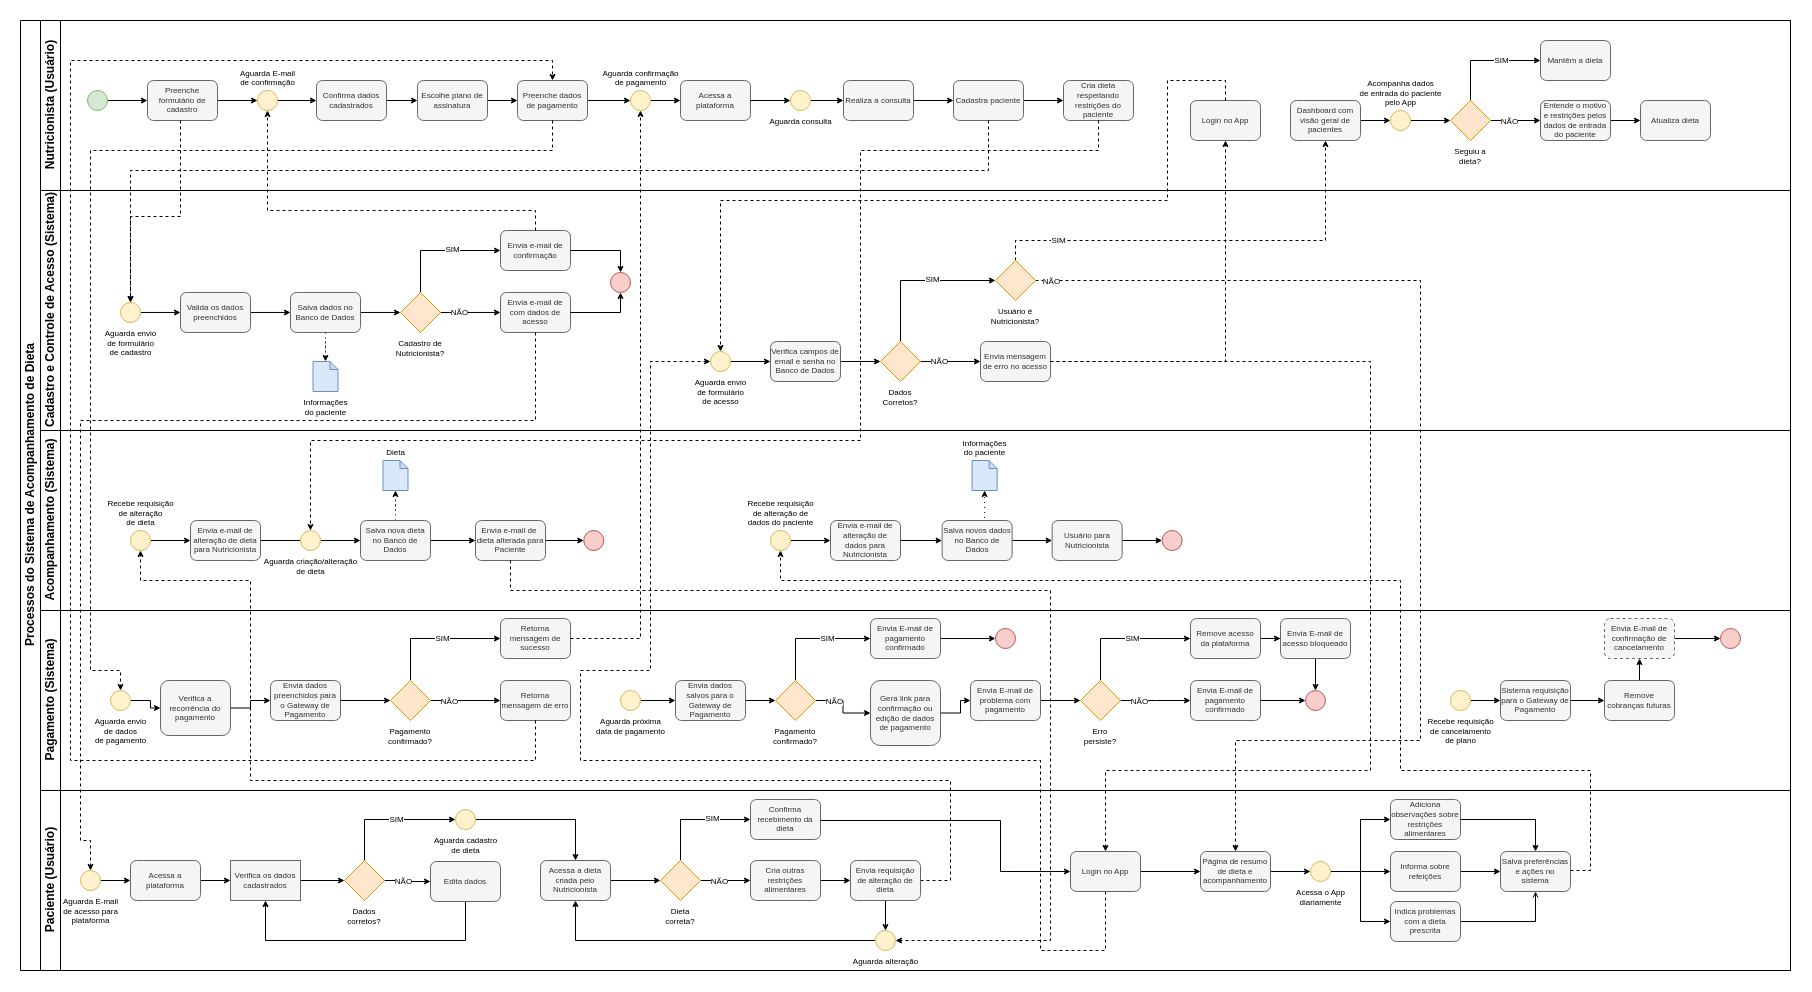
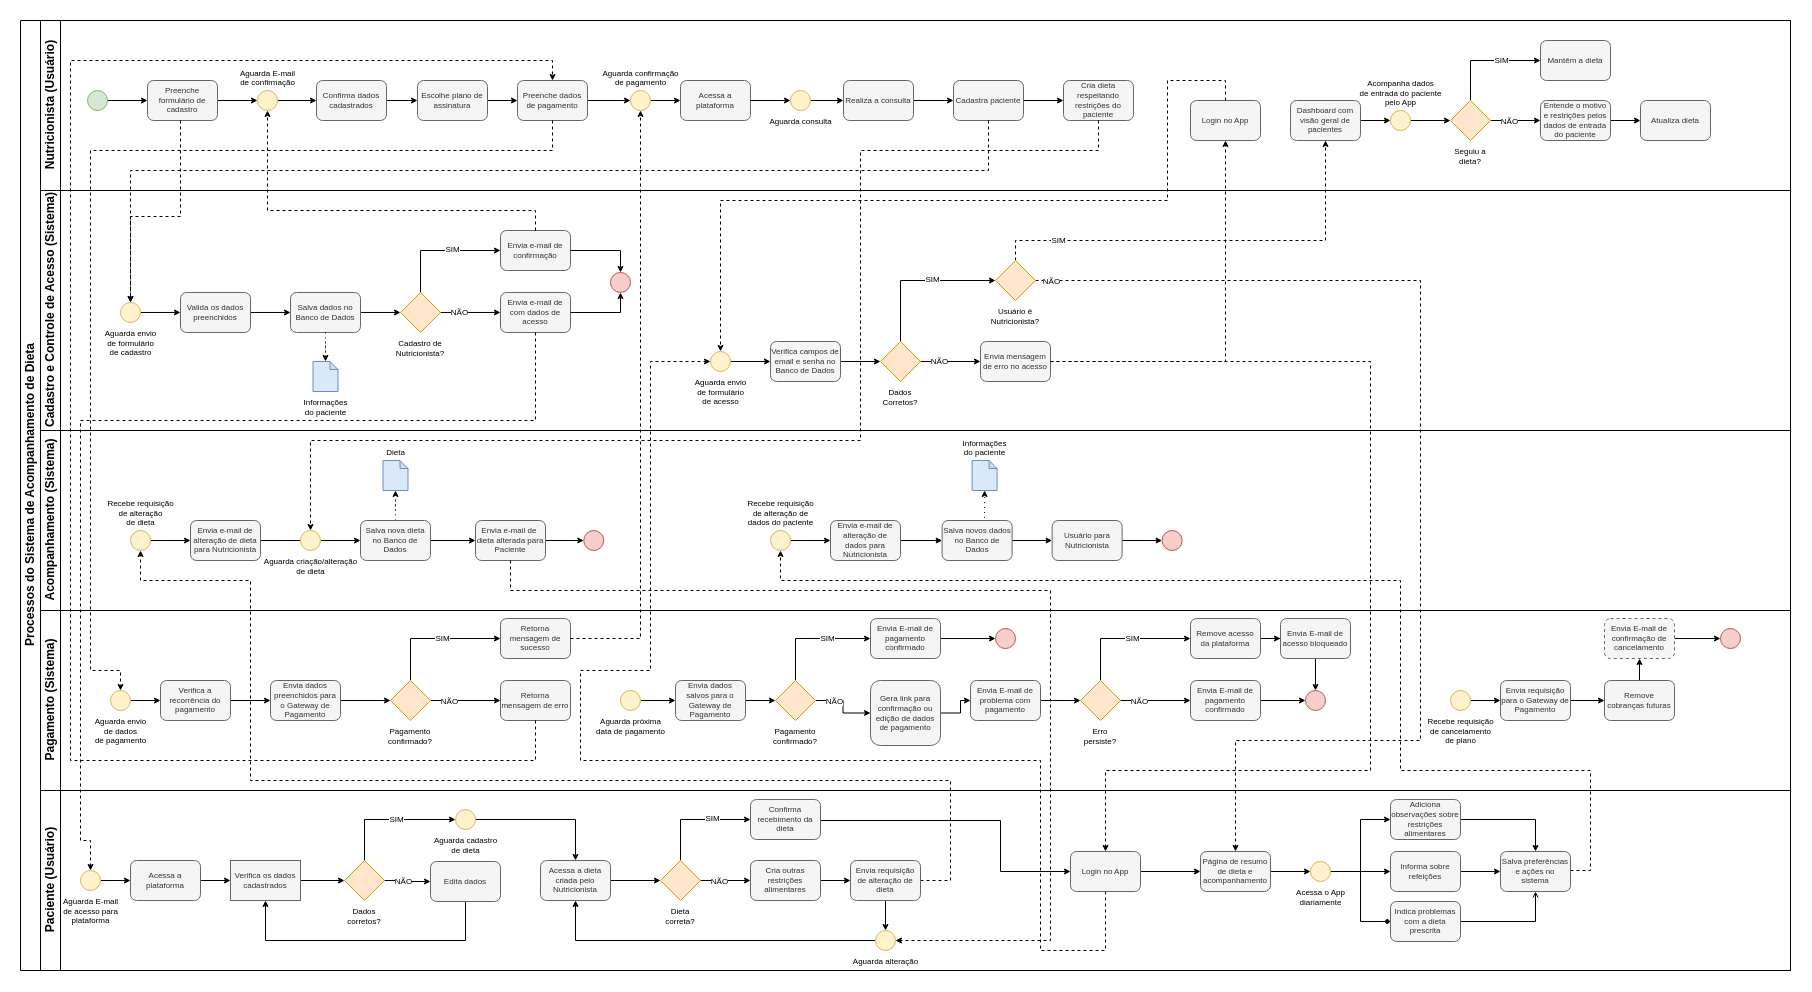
(1536, 701) -> (1536, 701)
(196, 708) -> (196, 701)
(1384, 921) -> (1383, 921)
